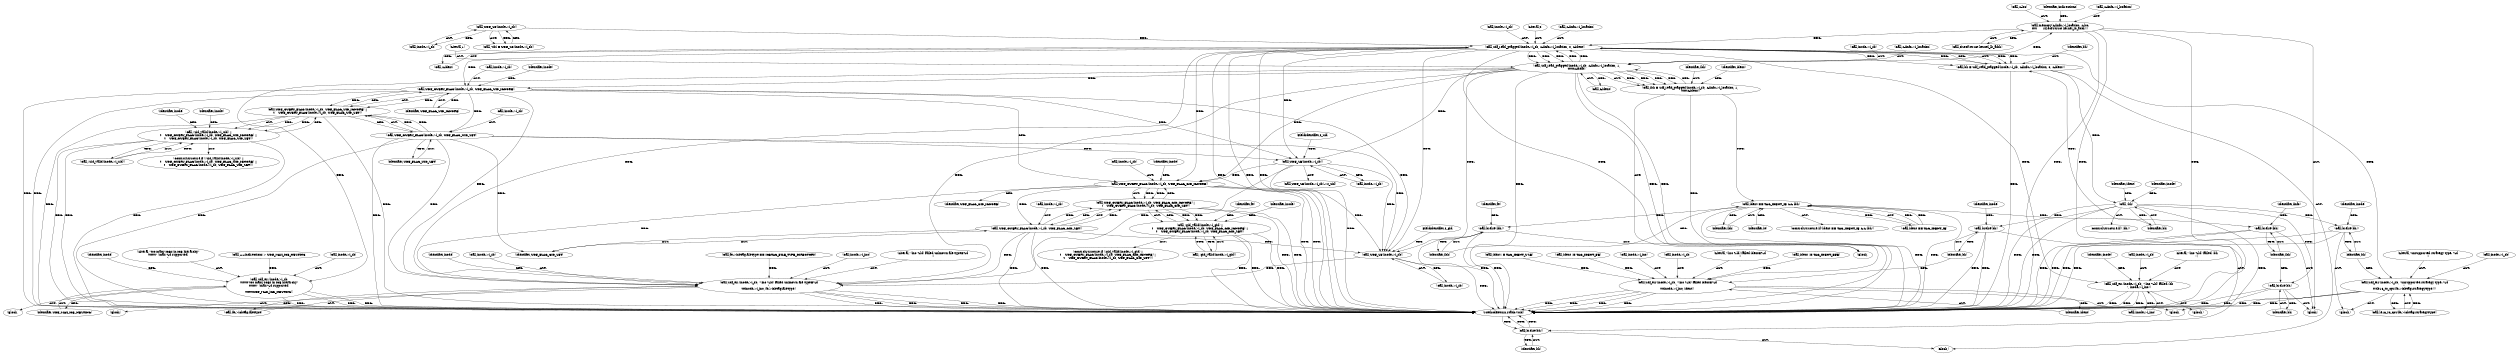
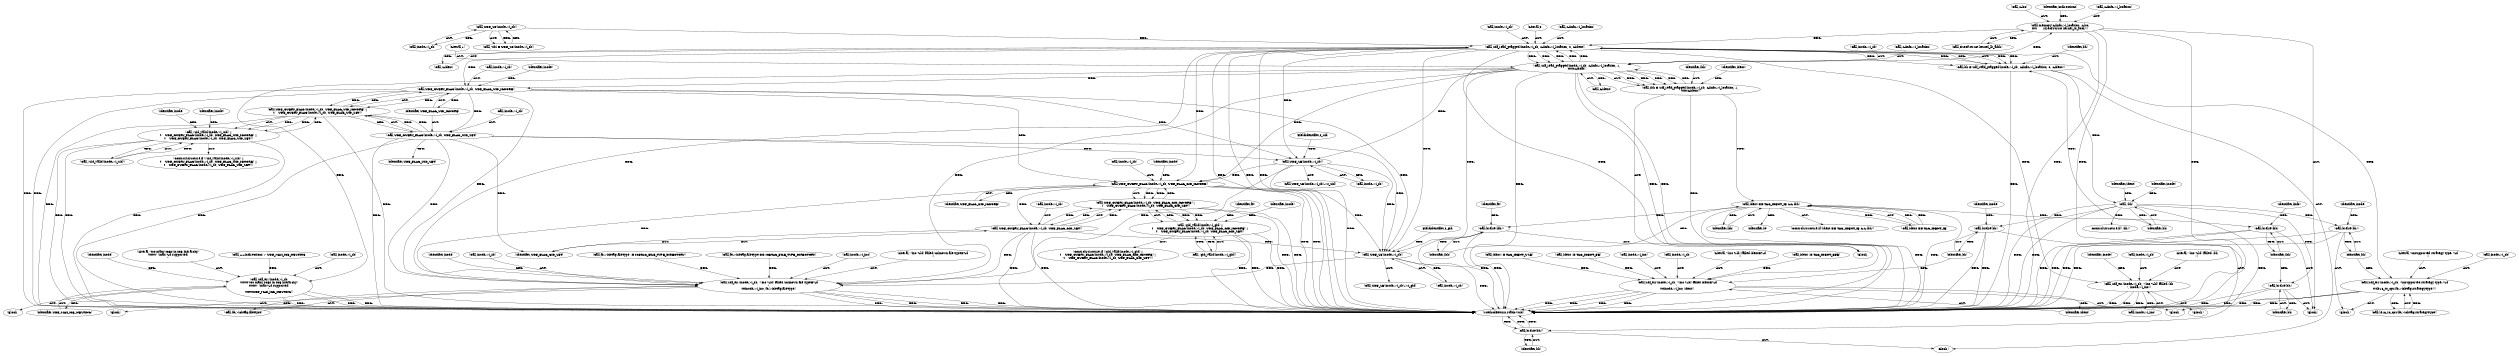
(425, 151) -> (432, 122)
none -> (1032, 187)
(2120, 215) -> (2120, 215)
(1757, 216) -> (1767, 216)
none -> (639, 255)
none -> (1390, 286)
